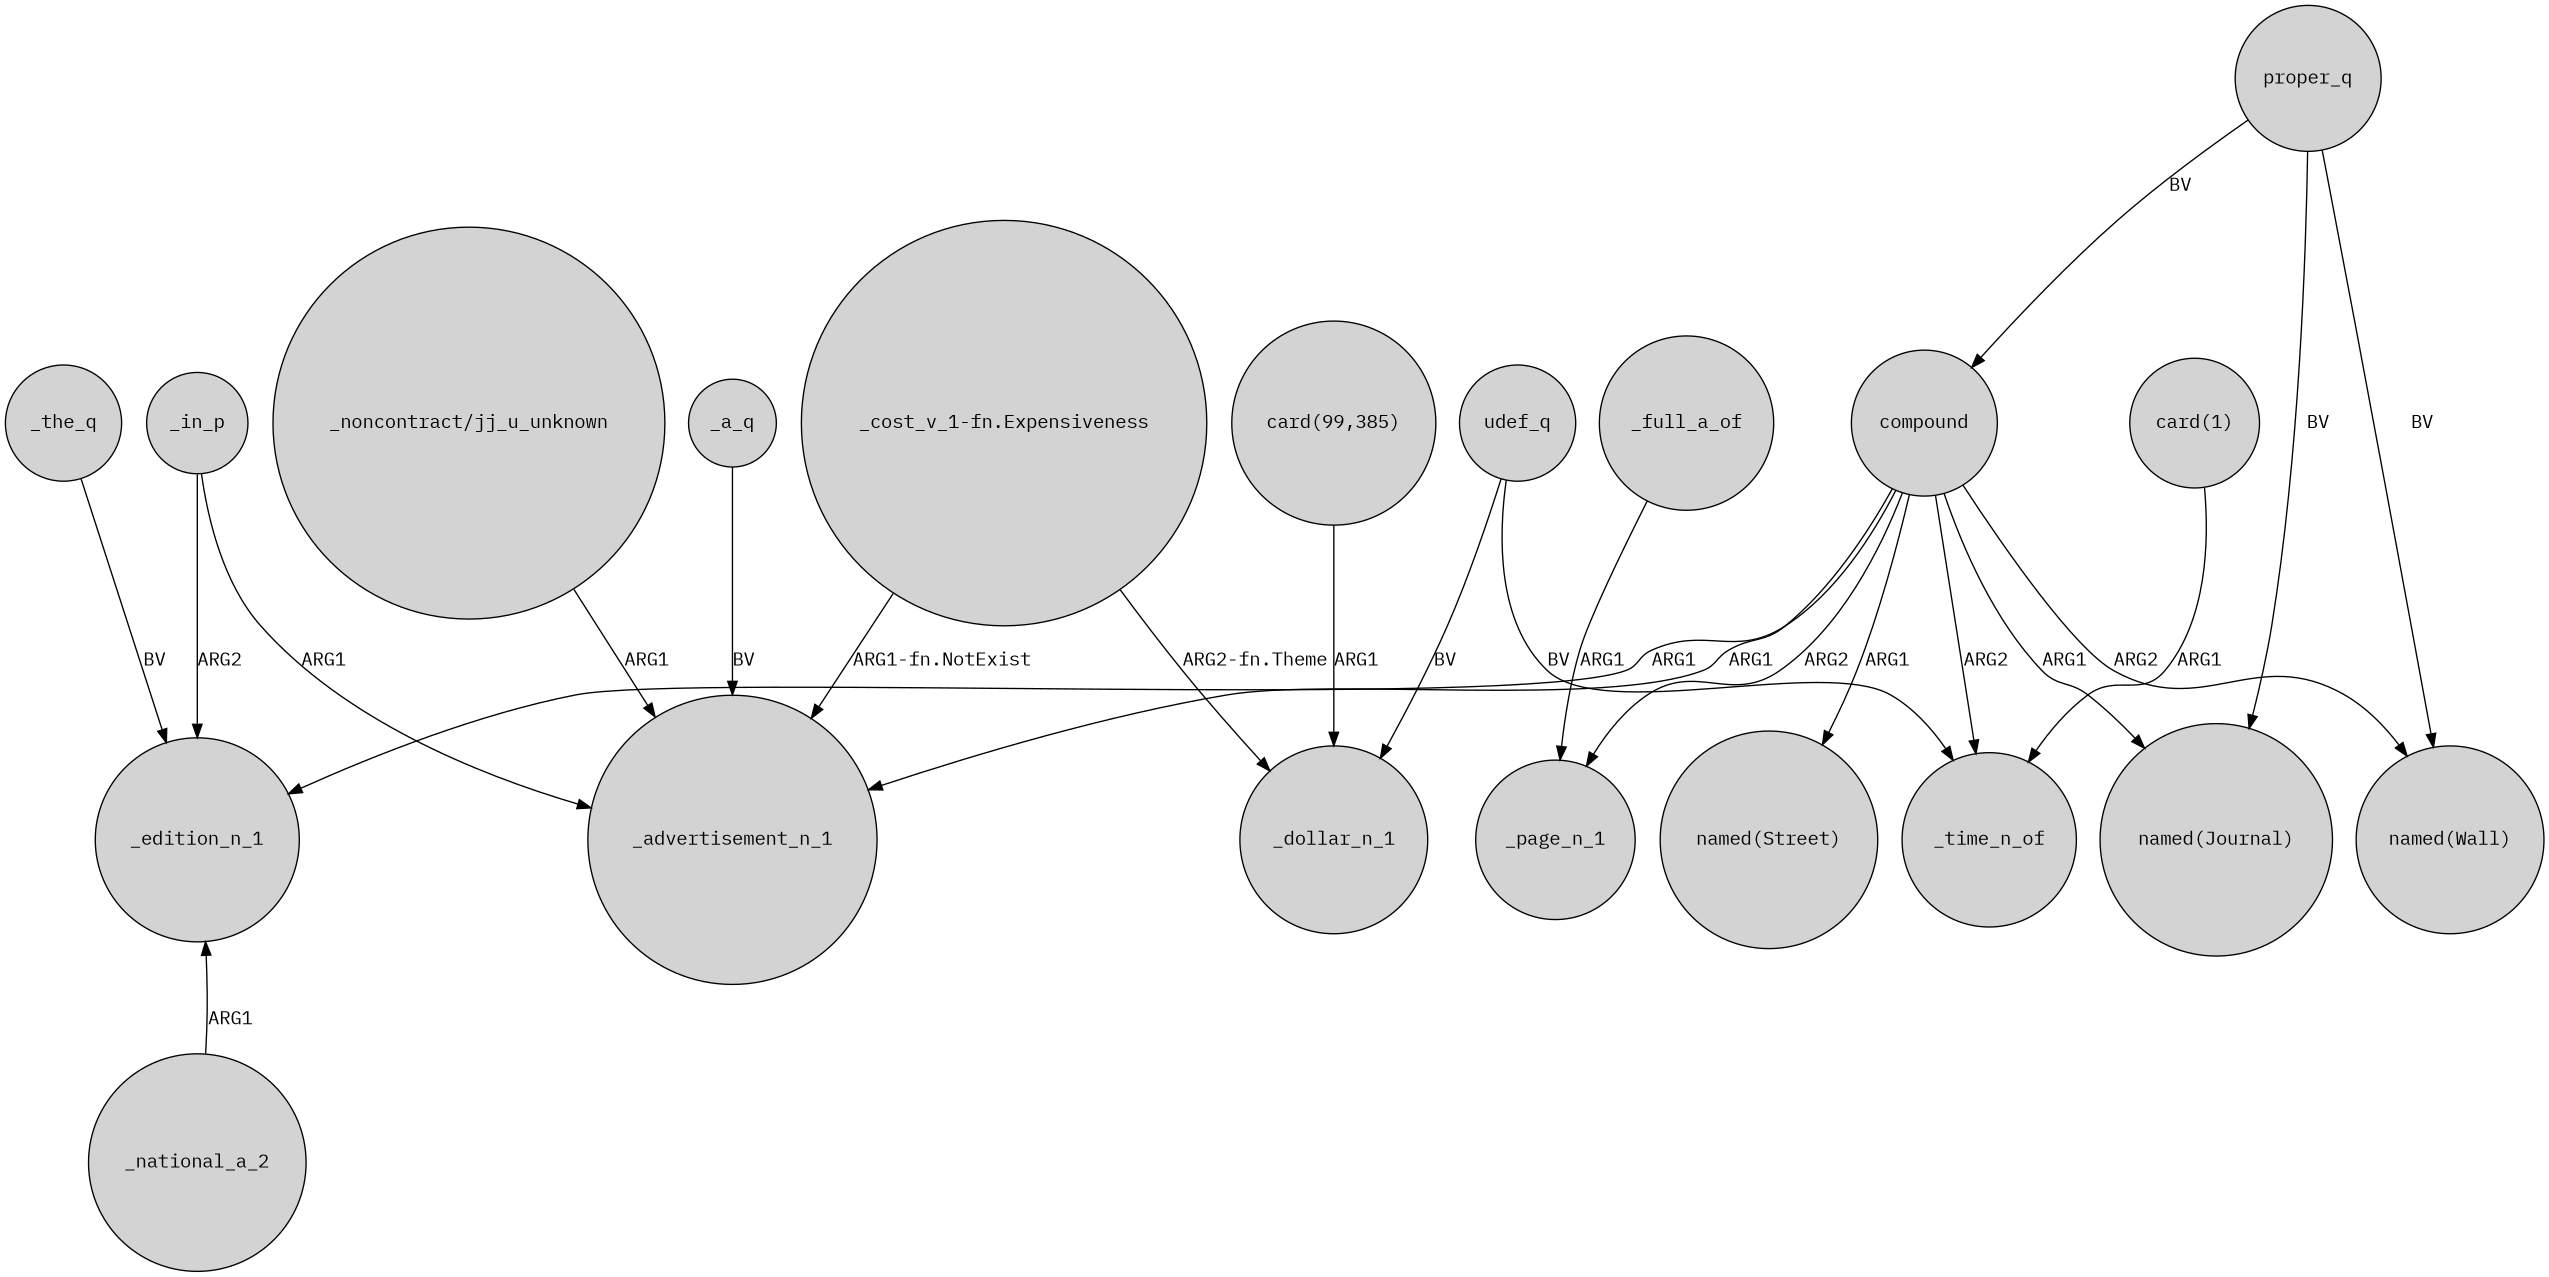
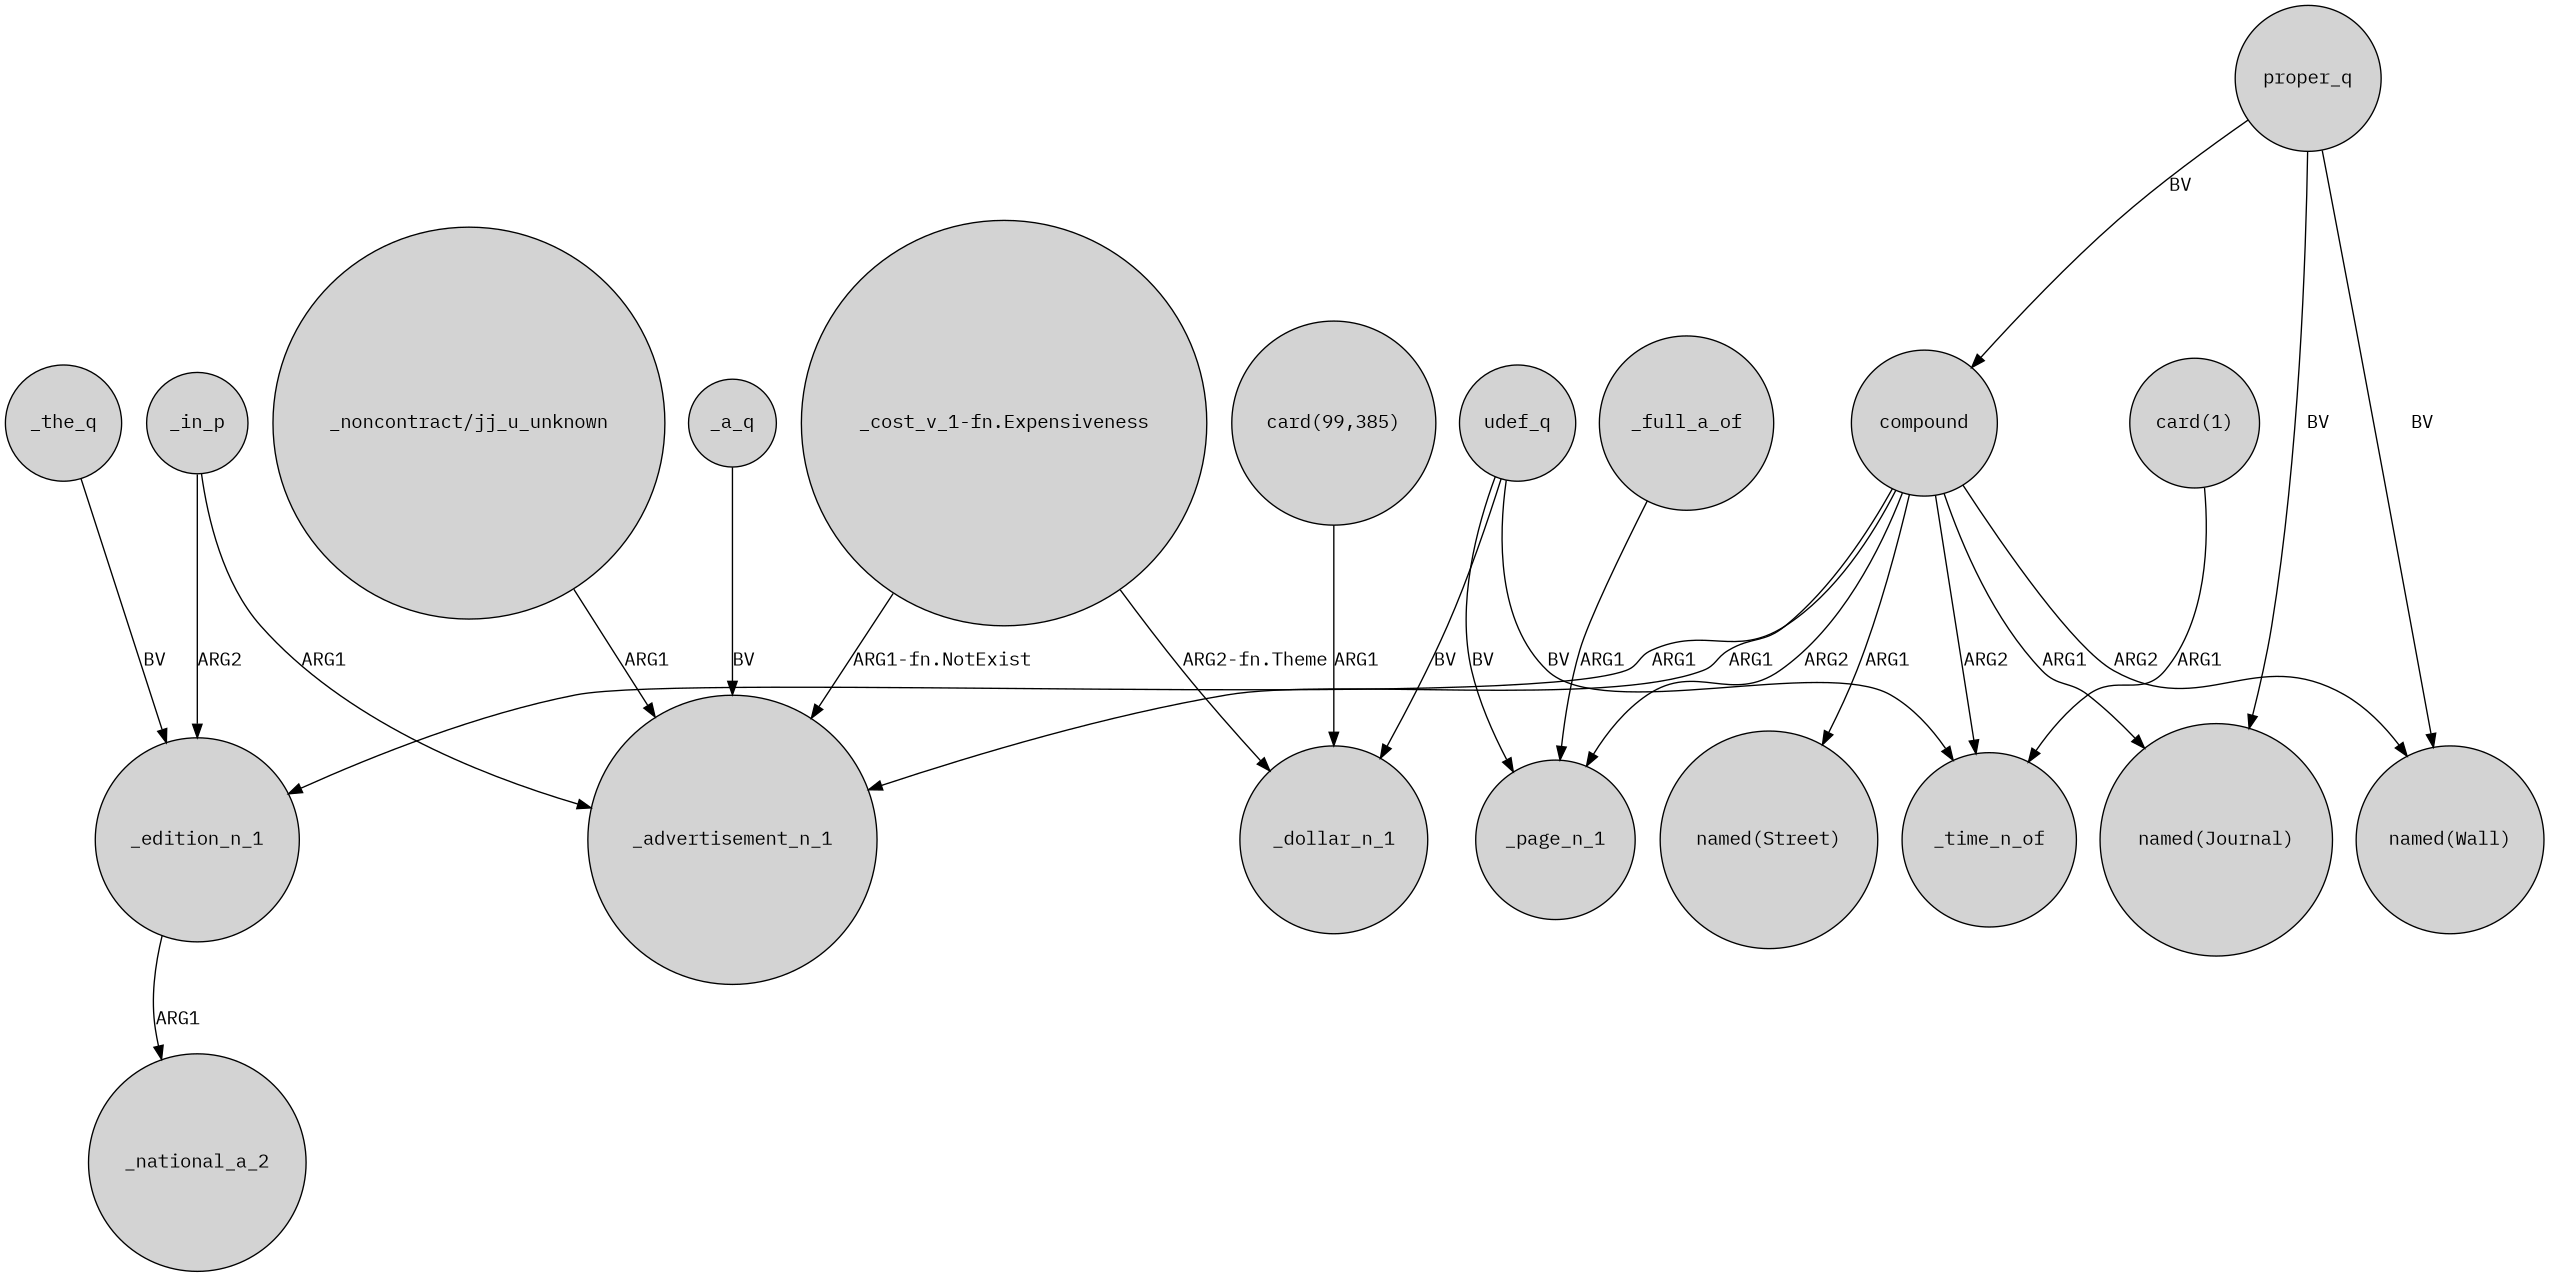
none -> (1466, 620)
(207, 1005) -> (154, 991)
